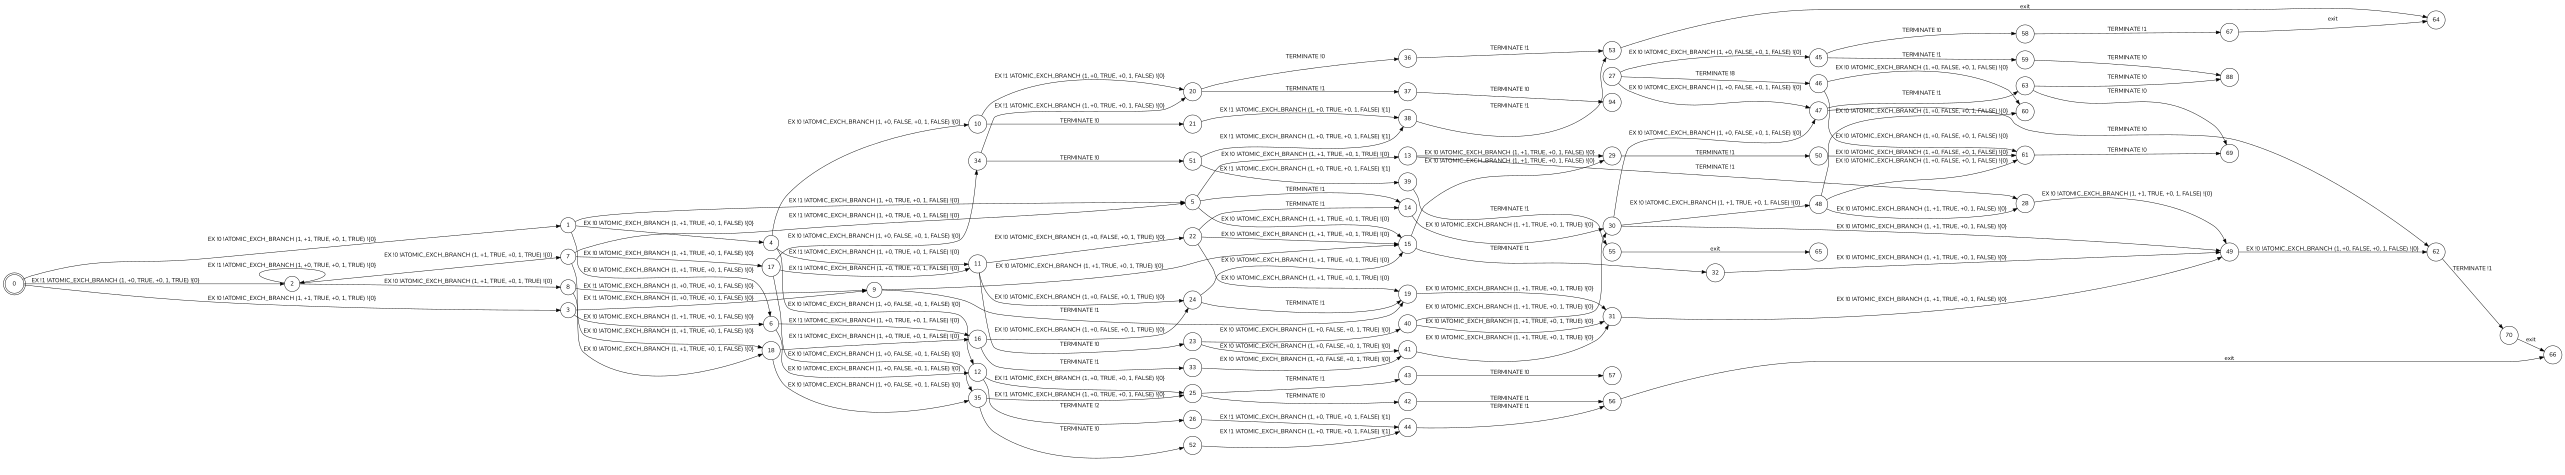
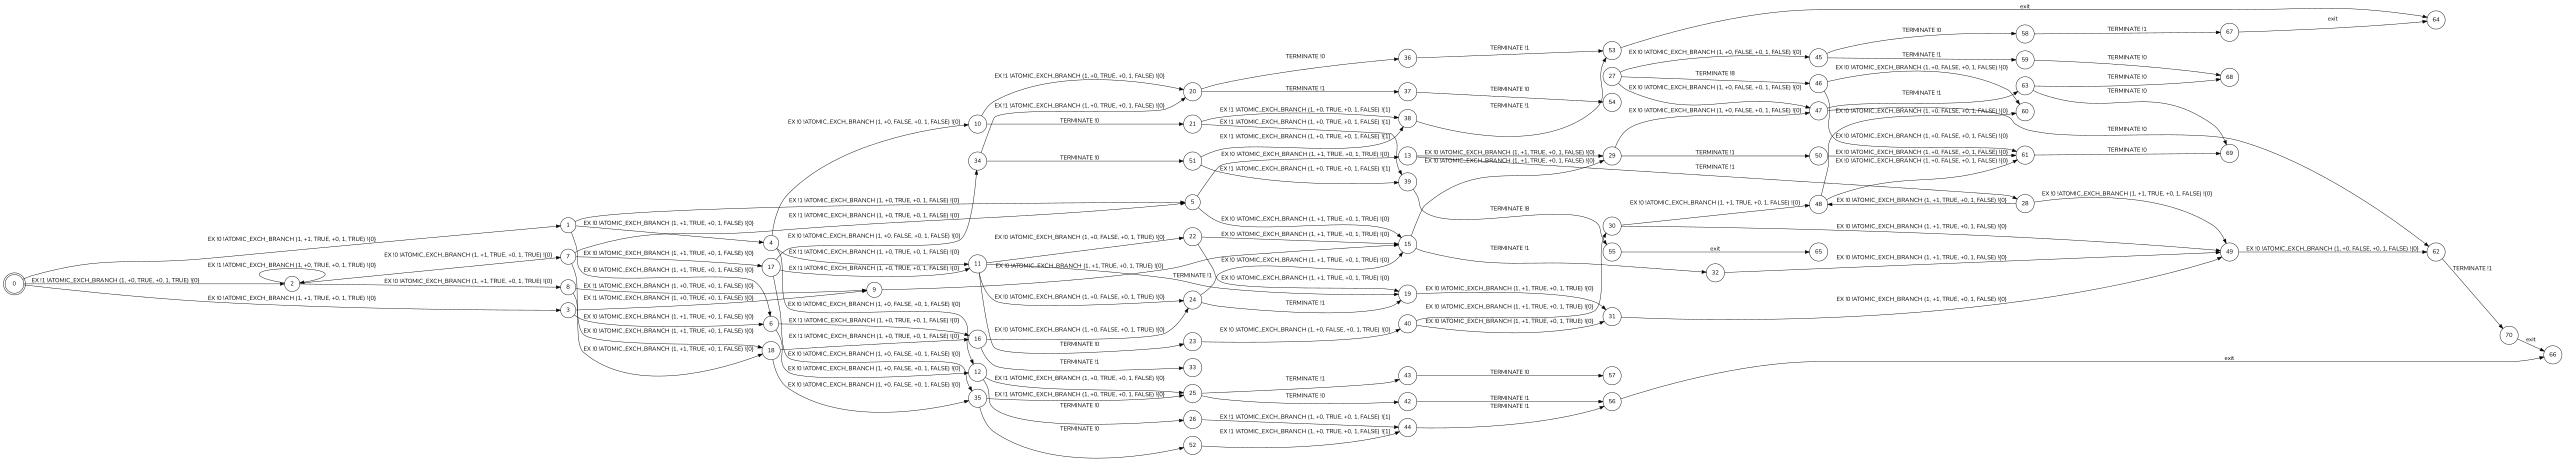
(2230, 77) -> (2230, 77)
(1612, 102) -> (1612, 102)
none -> (1316, 130)
(1688, 138) -> (1704, 116)
(1408, 208) -> none
(1510, 209) -> (1510, 209)
(1920, 219) -> (1924, 204)
(1141, 323) -> (1190, 283)
(1408, 350) -> none
(1080, 406) -> (1080, 406)
